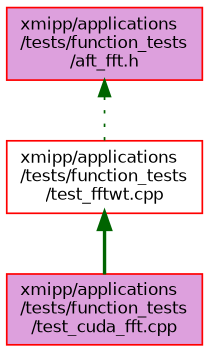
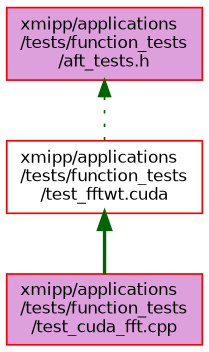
(105, 44) -> (105, 44)
(105, 177) -> (105, 177)
